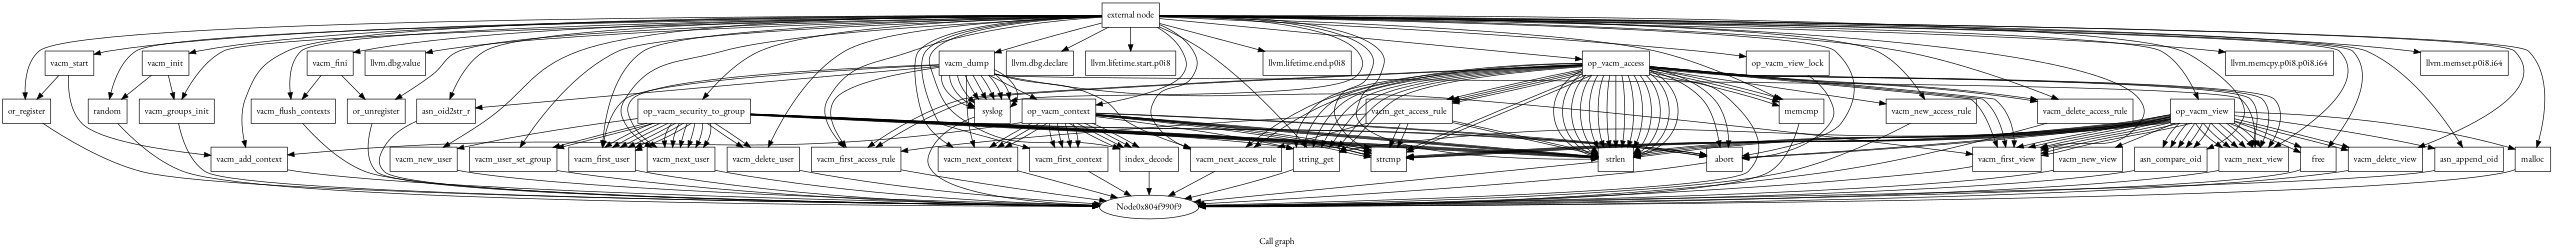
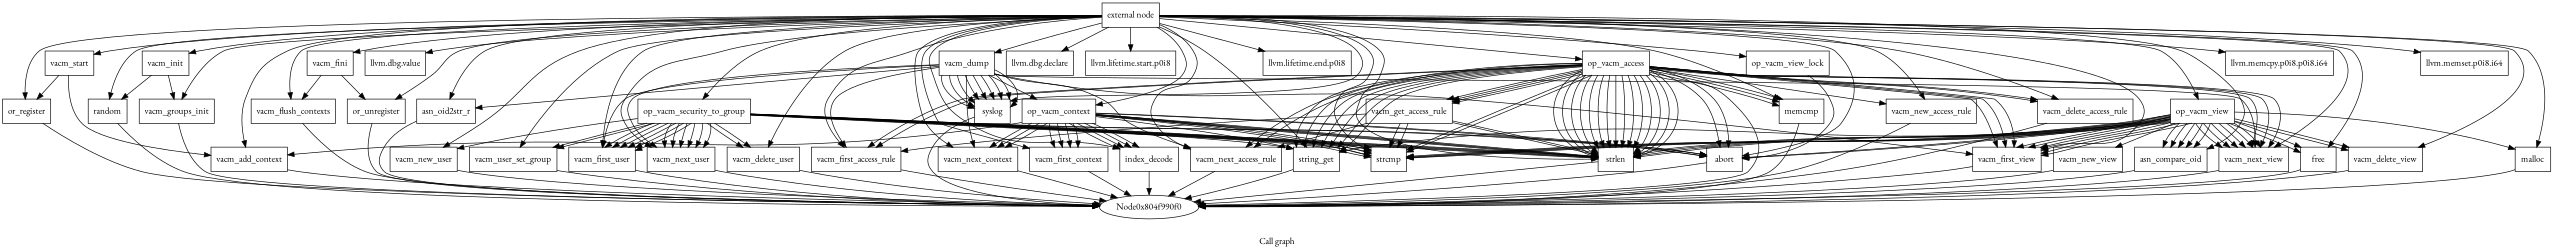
(2469, 159) -> none
(1149, 207) -> (1149, 207)
